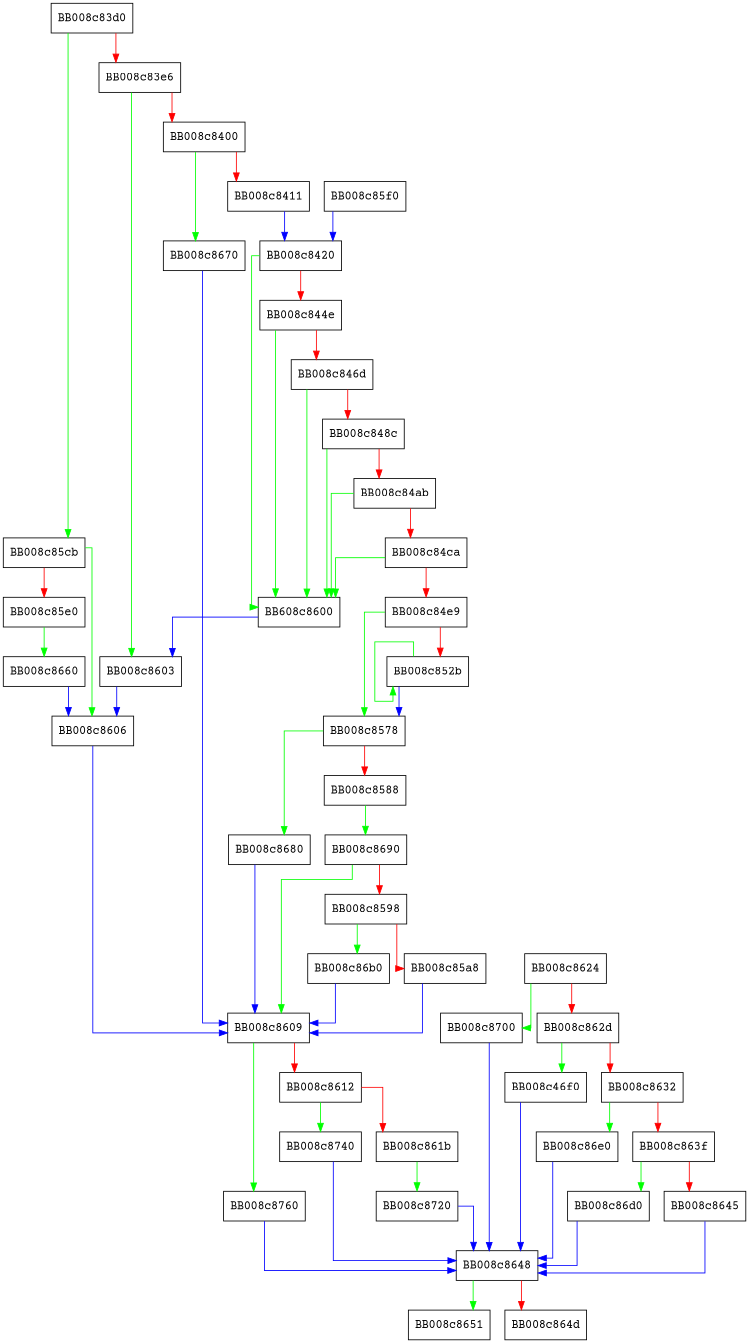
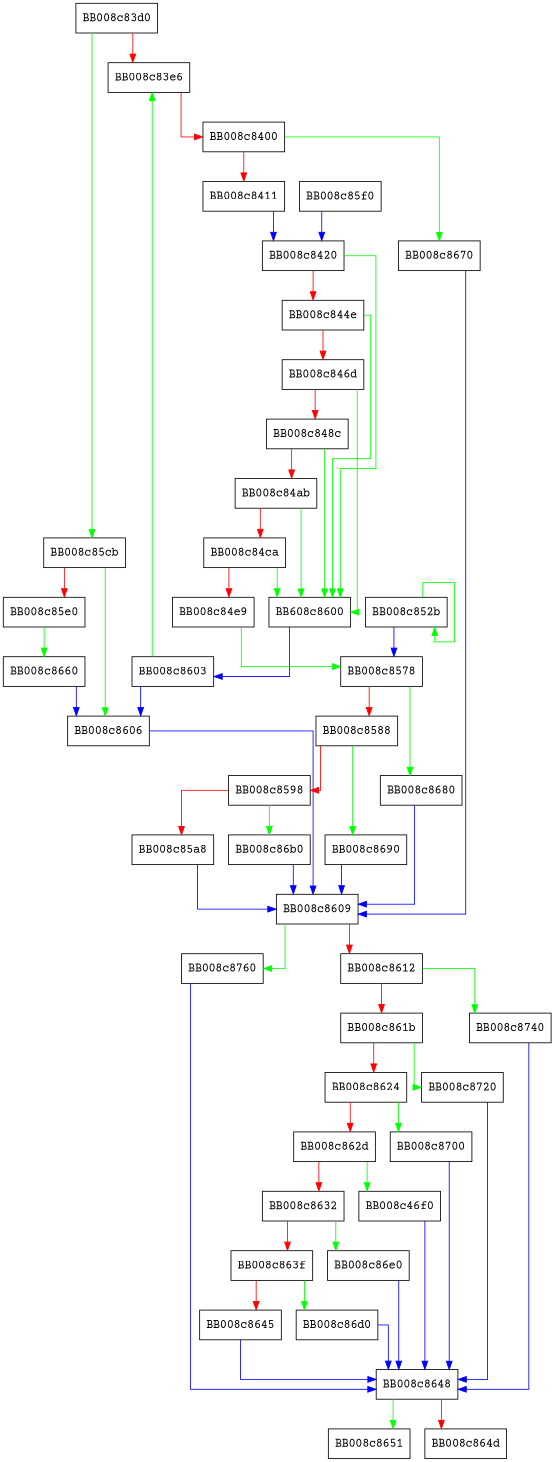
(132, 370) -> (152, 379)
(440, 638) -> none
(380, 875) -> (321, 769)
(281, 899) -> (342, 875)
none -> (374, 1053)
